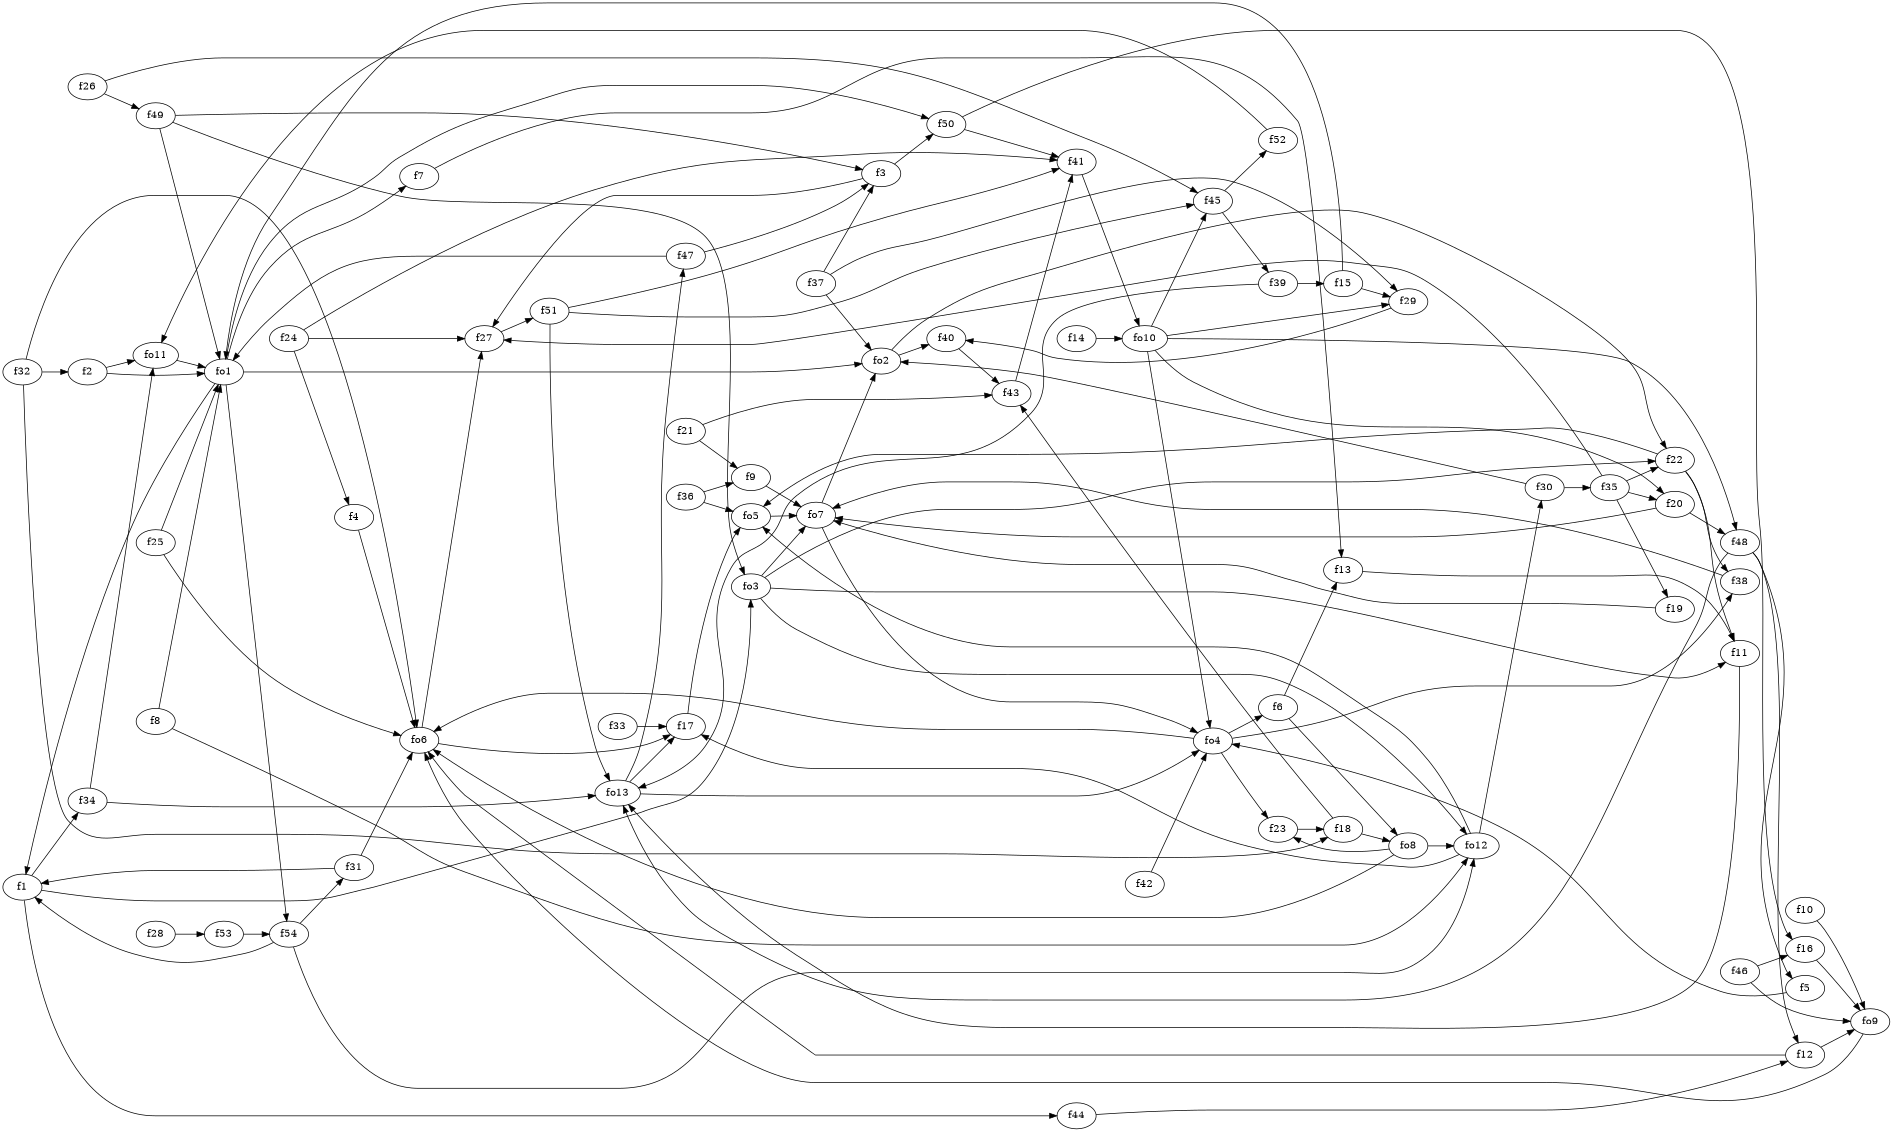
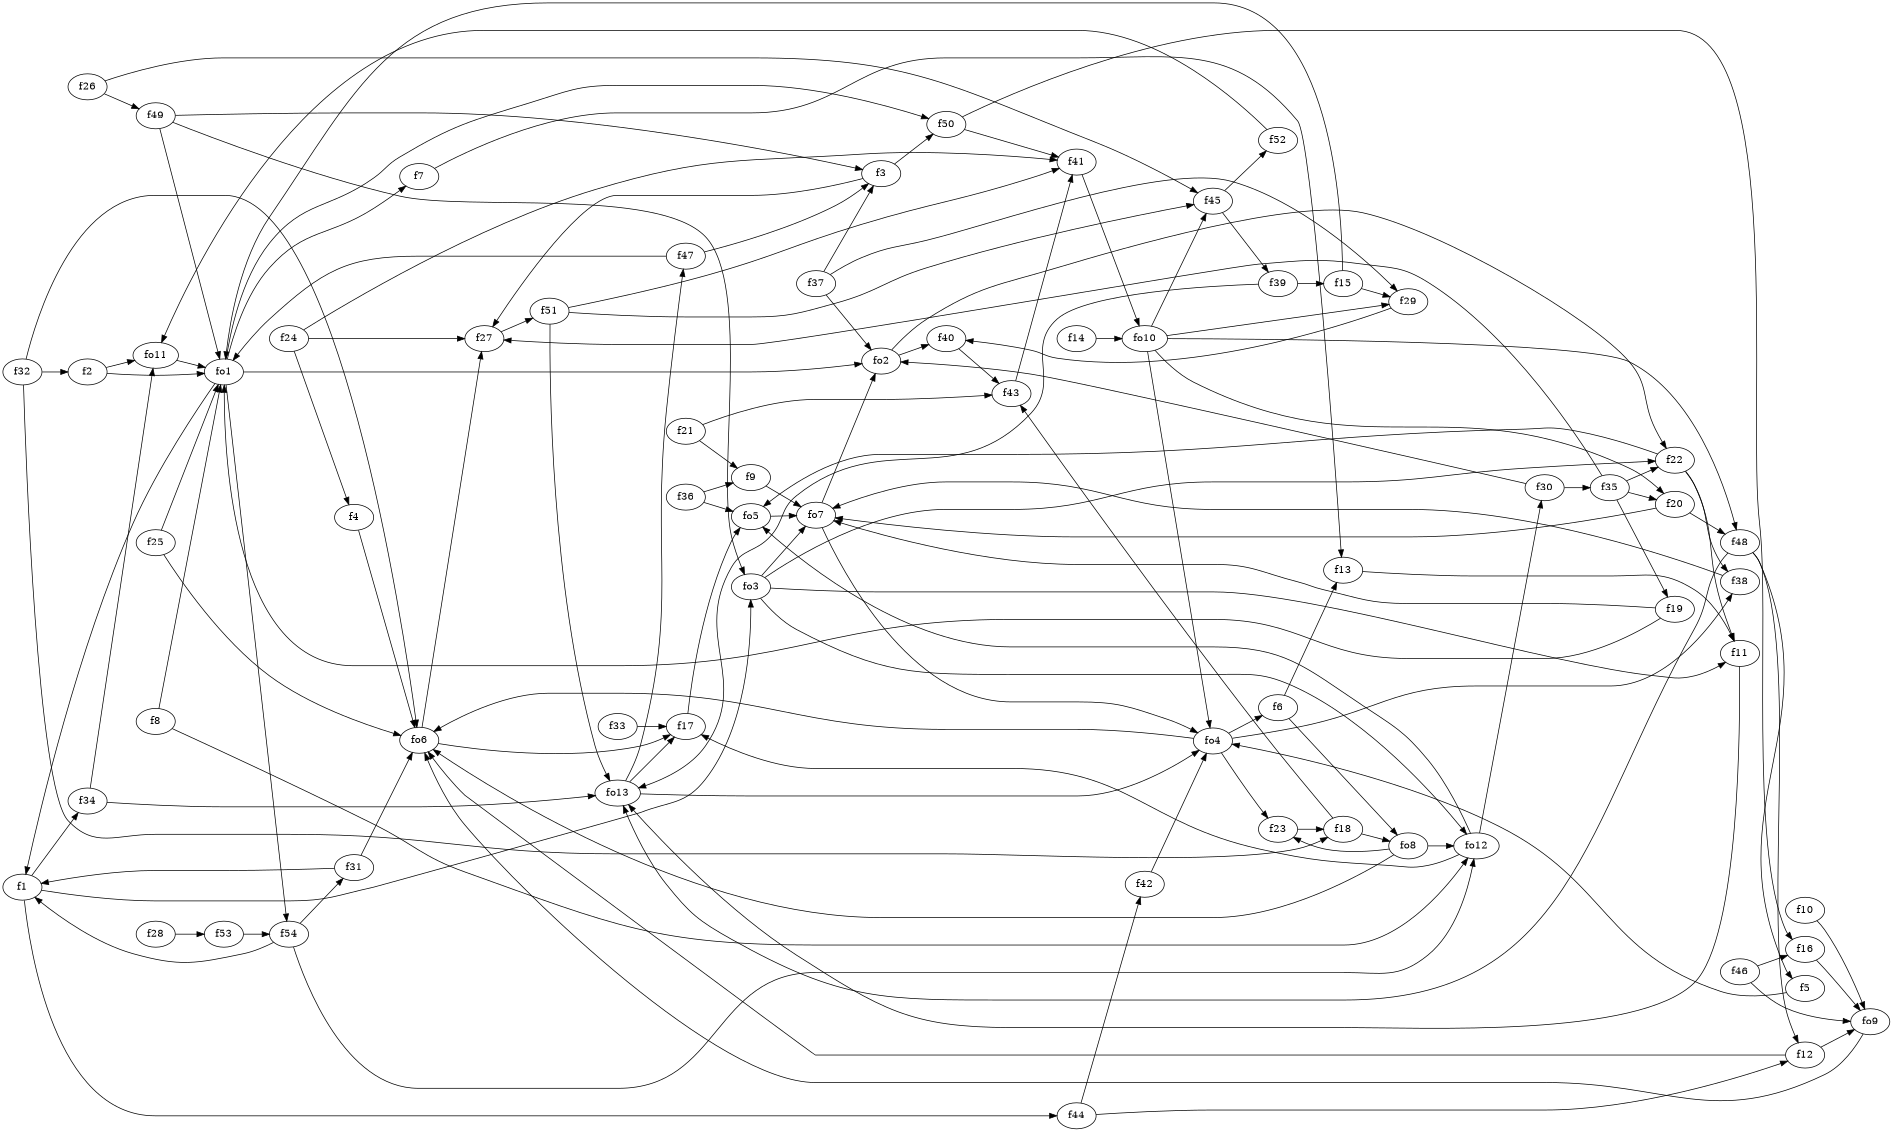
none -> (847, 636)
none -> (1108, 1009)
